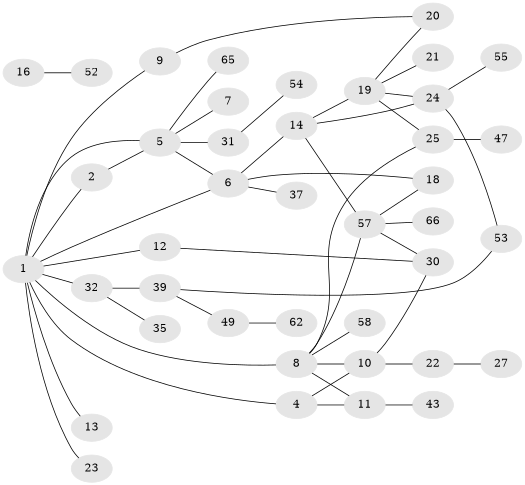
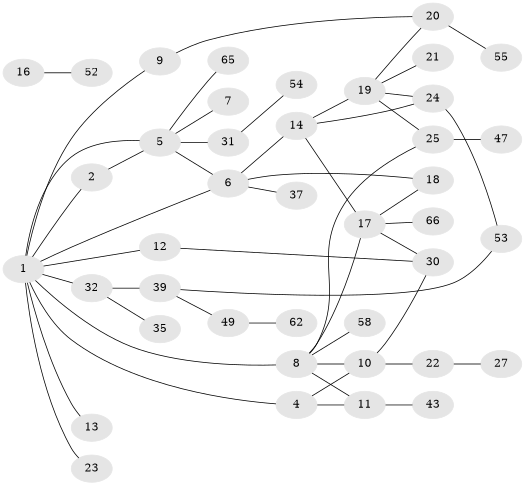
(467, 78) -> (467, 37)
(365, 224) -> (365, 224)
